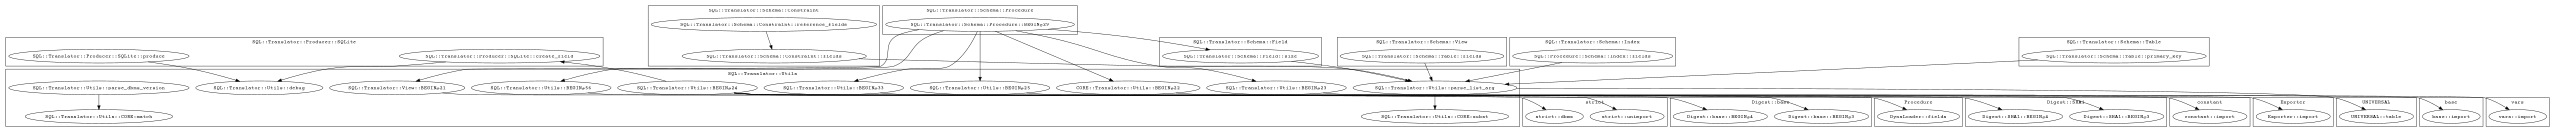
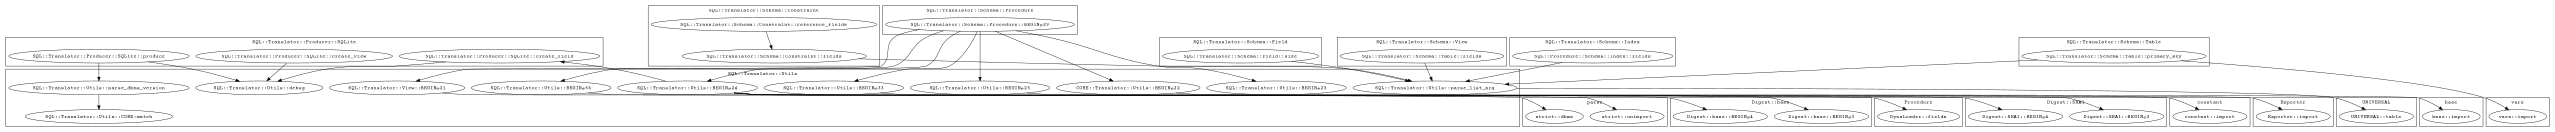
(1127, 37) -> (843, 69)
none -> (294, 56)
none -> (99, 71)
(1916, 95) -> (2345, 75)
(1595, 102) -> (1595, 102)
(1435, 116) -> none
